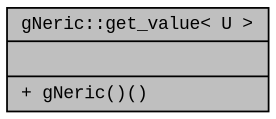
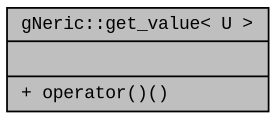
(85, 93) -> (96, 93)
